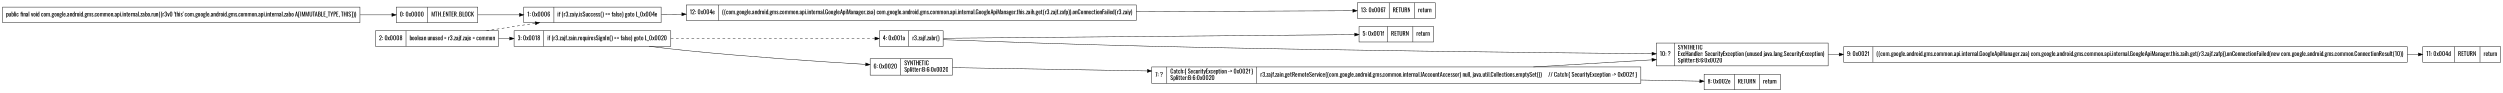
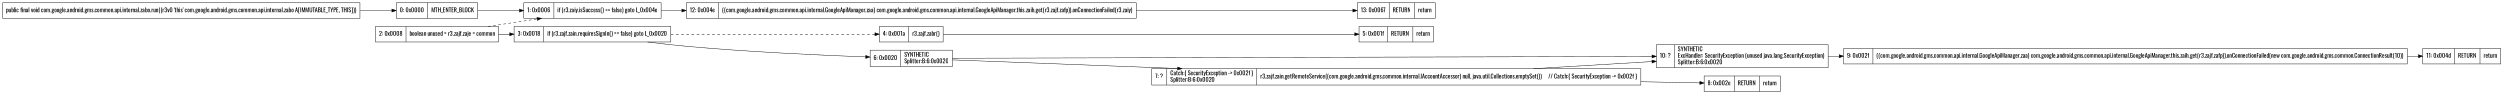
(1297, 49) -> (1302, 57)
